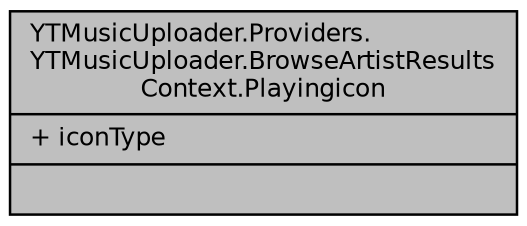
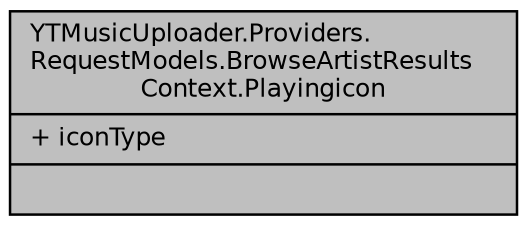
(264, 61) -> (252, 61)
